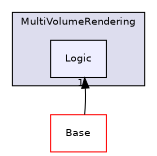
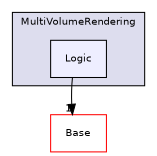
(85, 101) -> (72, 92)
